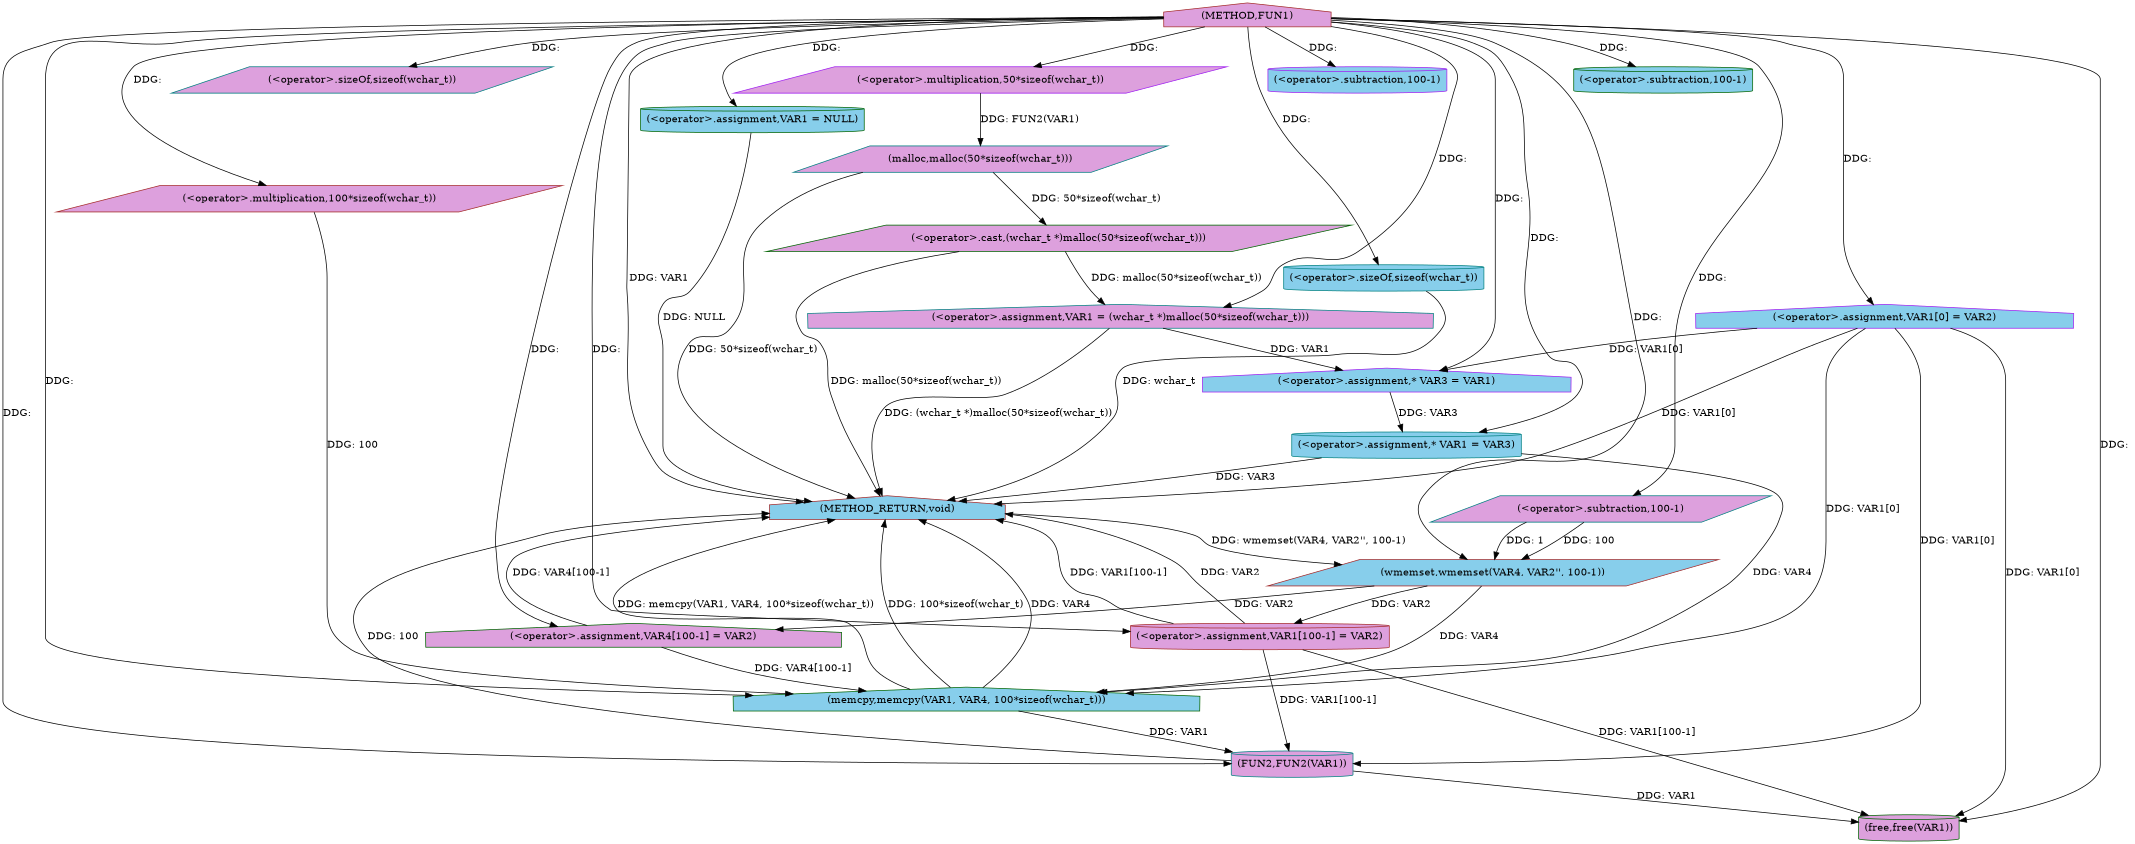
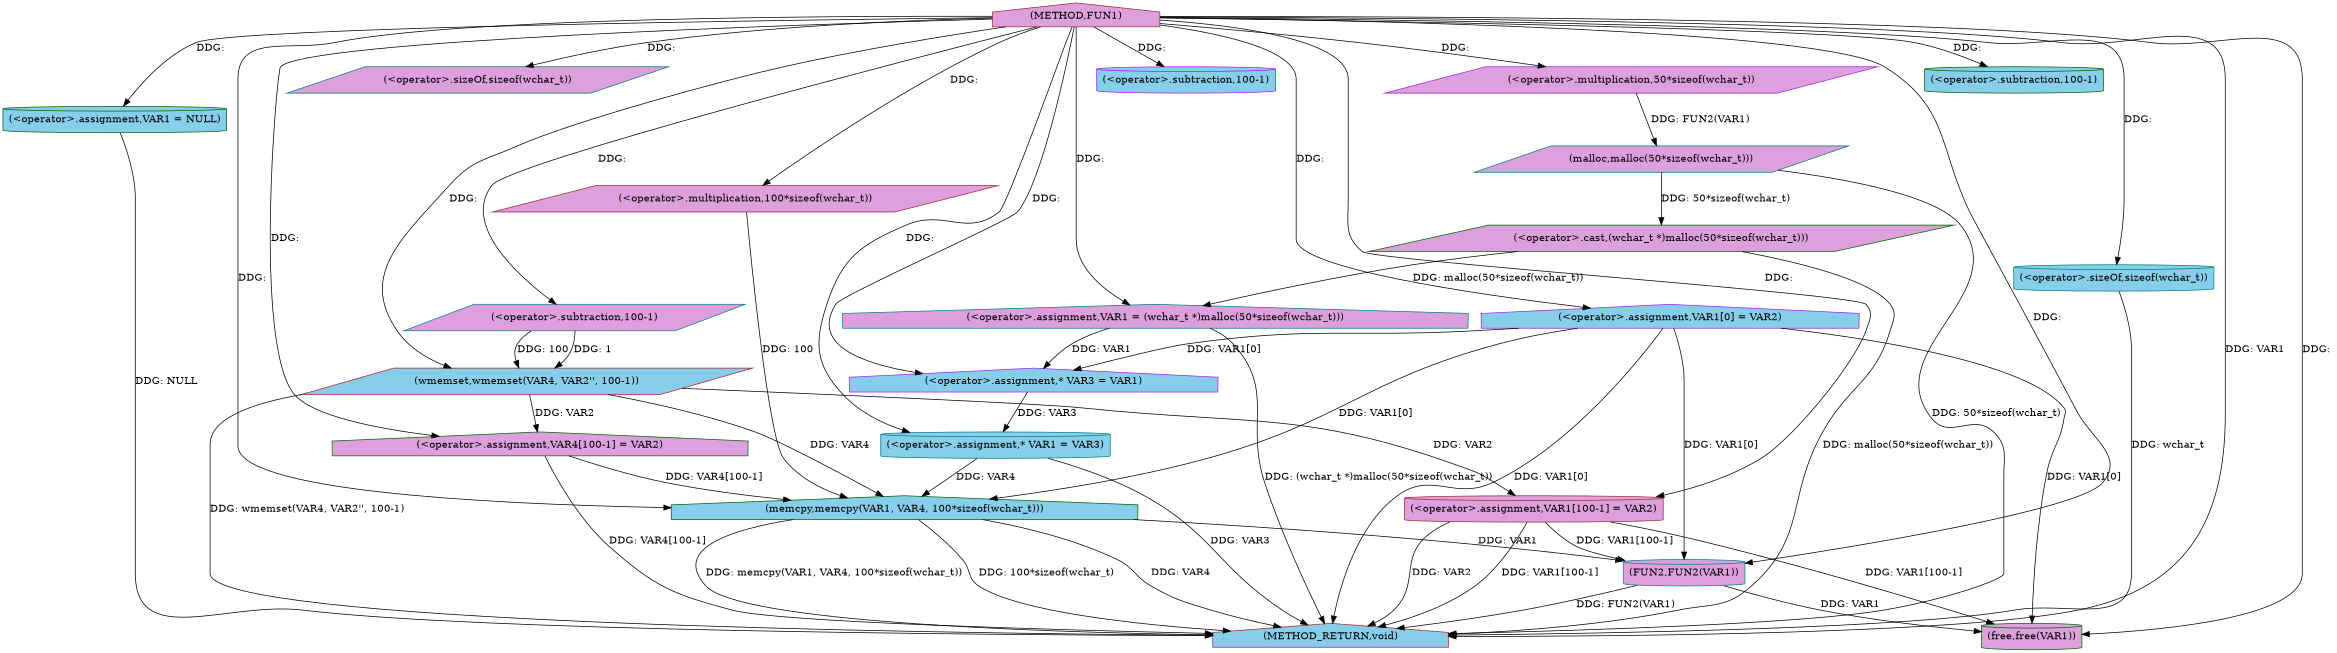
(1172, 530) -> (585, 621)
(393, 637) -> (1626, 605)
